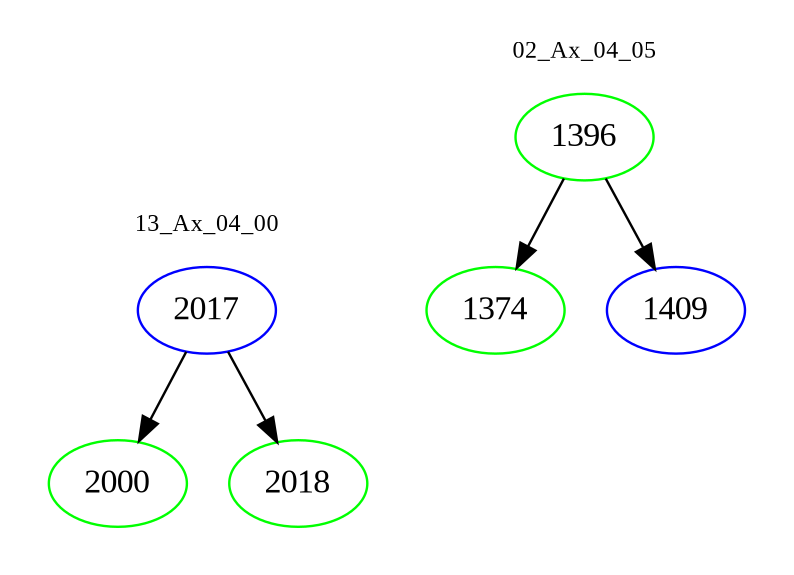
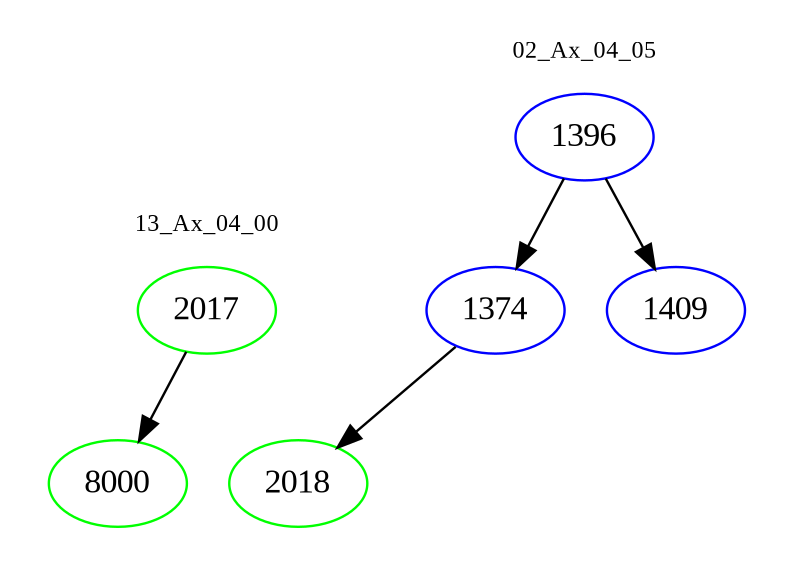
(585, 137) -> (585, 137)
(207, 310) -> (207, 310)
(496, 310) -> (496, 310)
(247, 386) -> (406, 389)
(118, 484) -> (118, 484)
